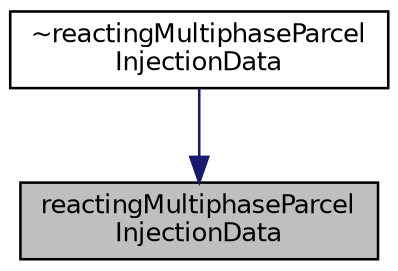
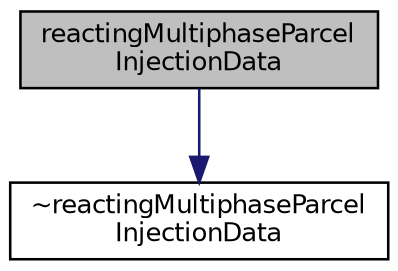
(199, 122) -> (199, 122)
